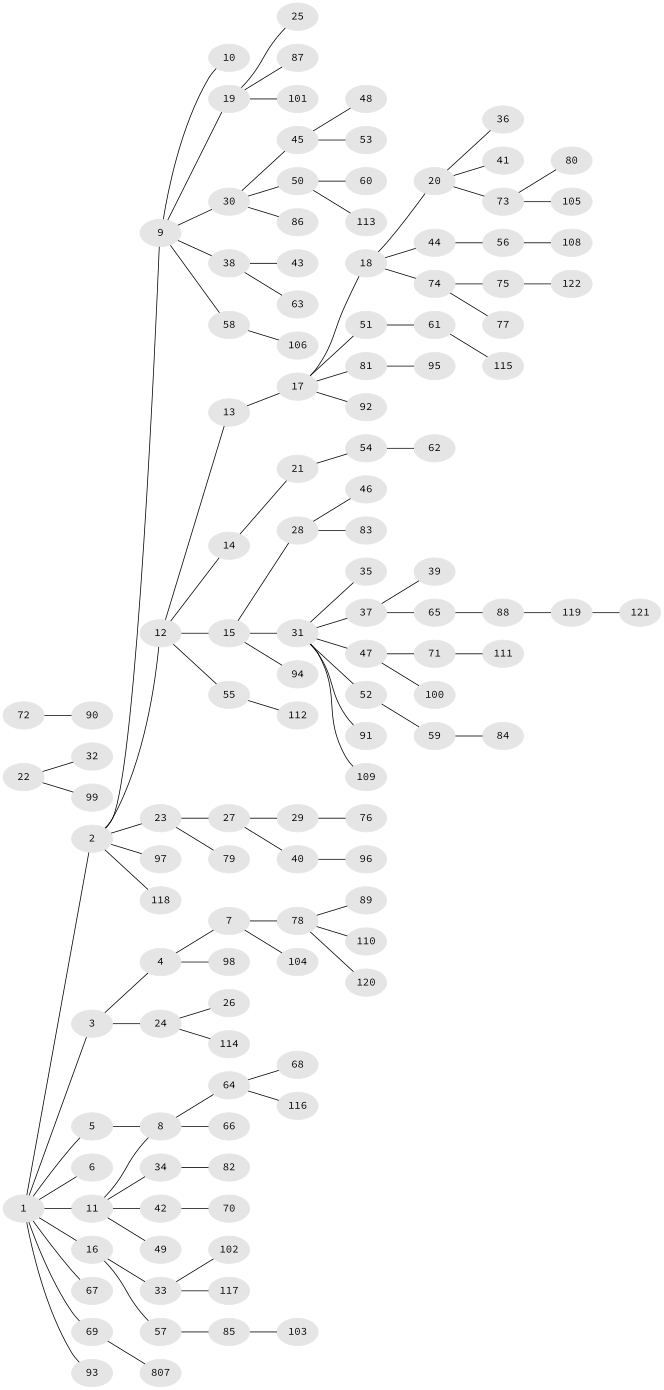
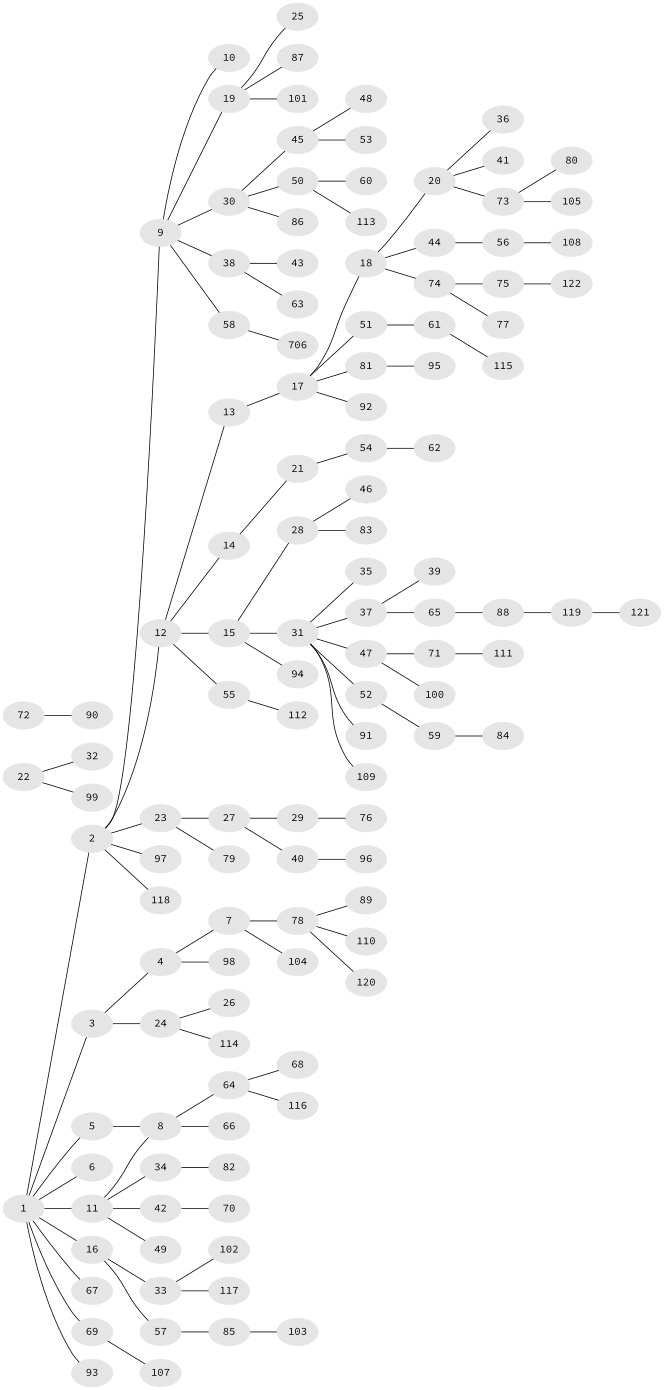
(298, 346) -> (298, 346)
(161, 1373) -> (161, 1373)
